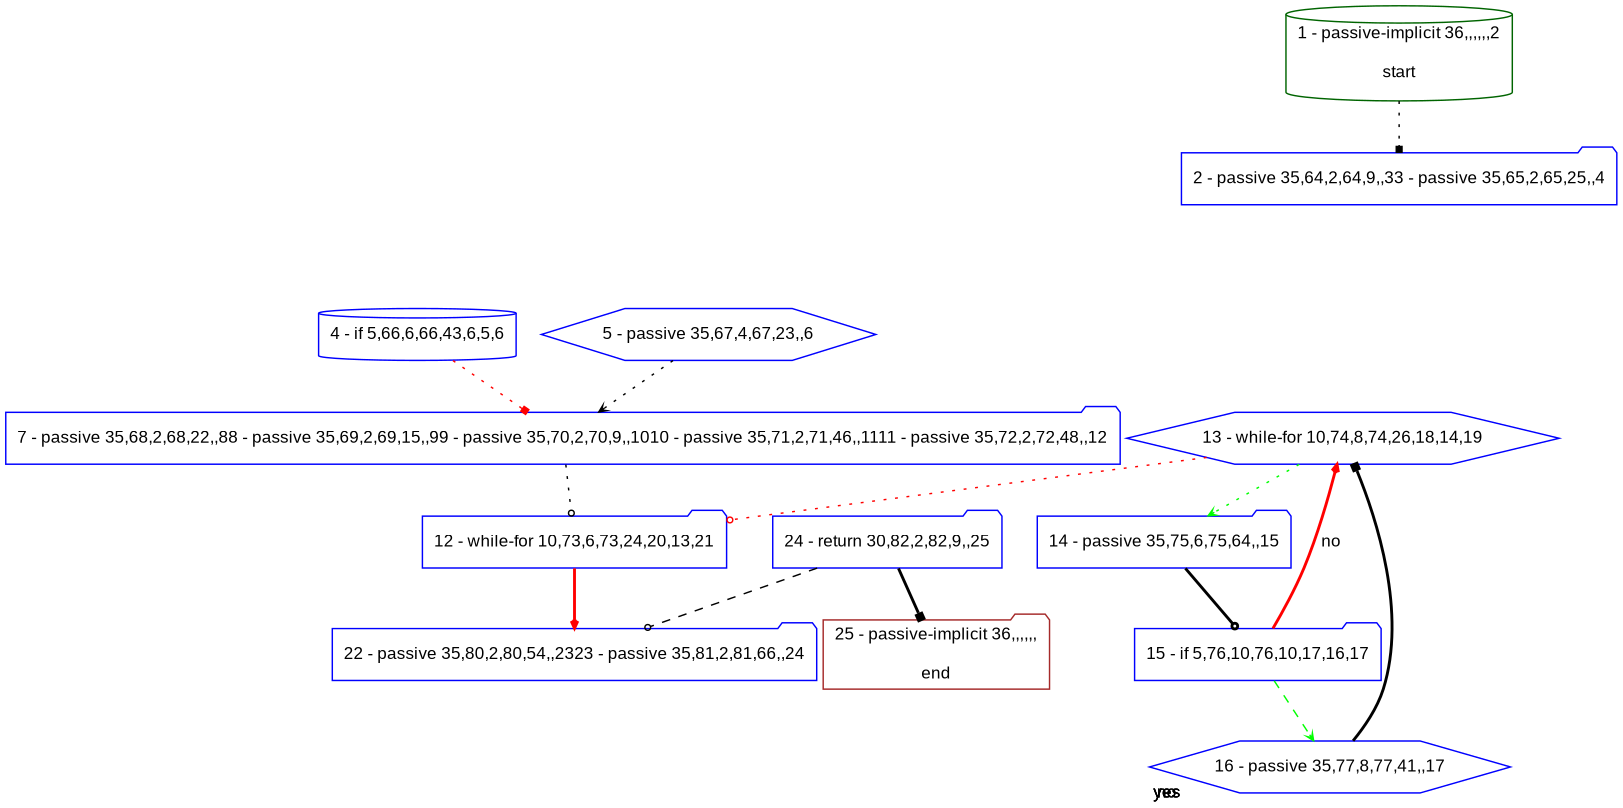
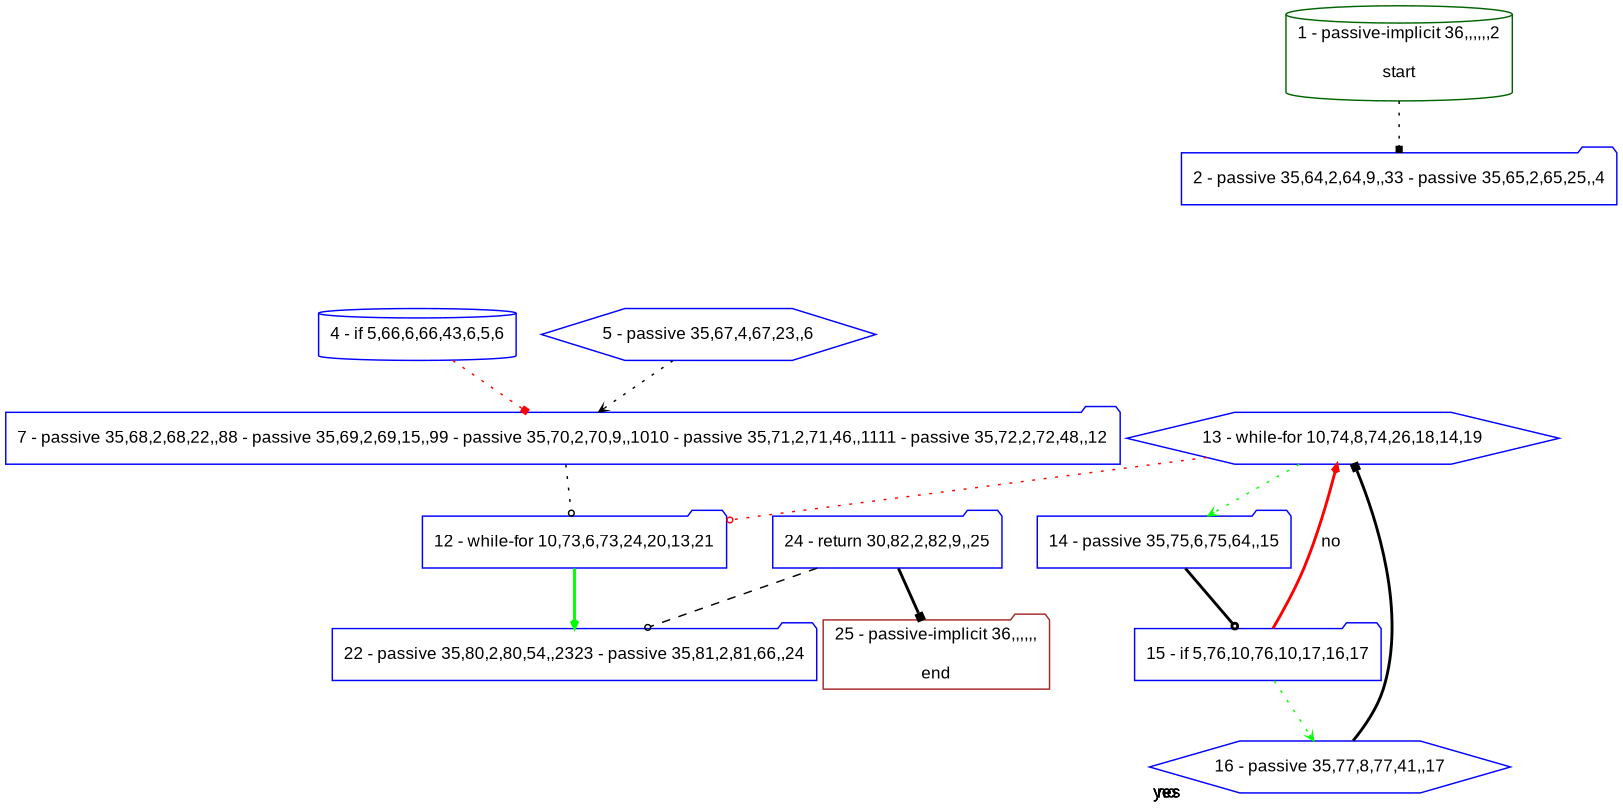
(575, 595) -> (575, 595)
(1292, 708) -> (1292, 708)
